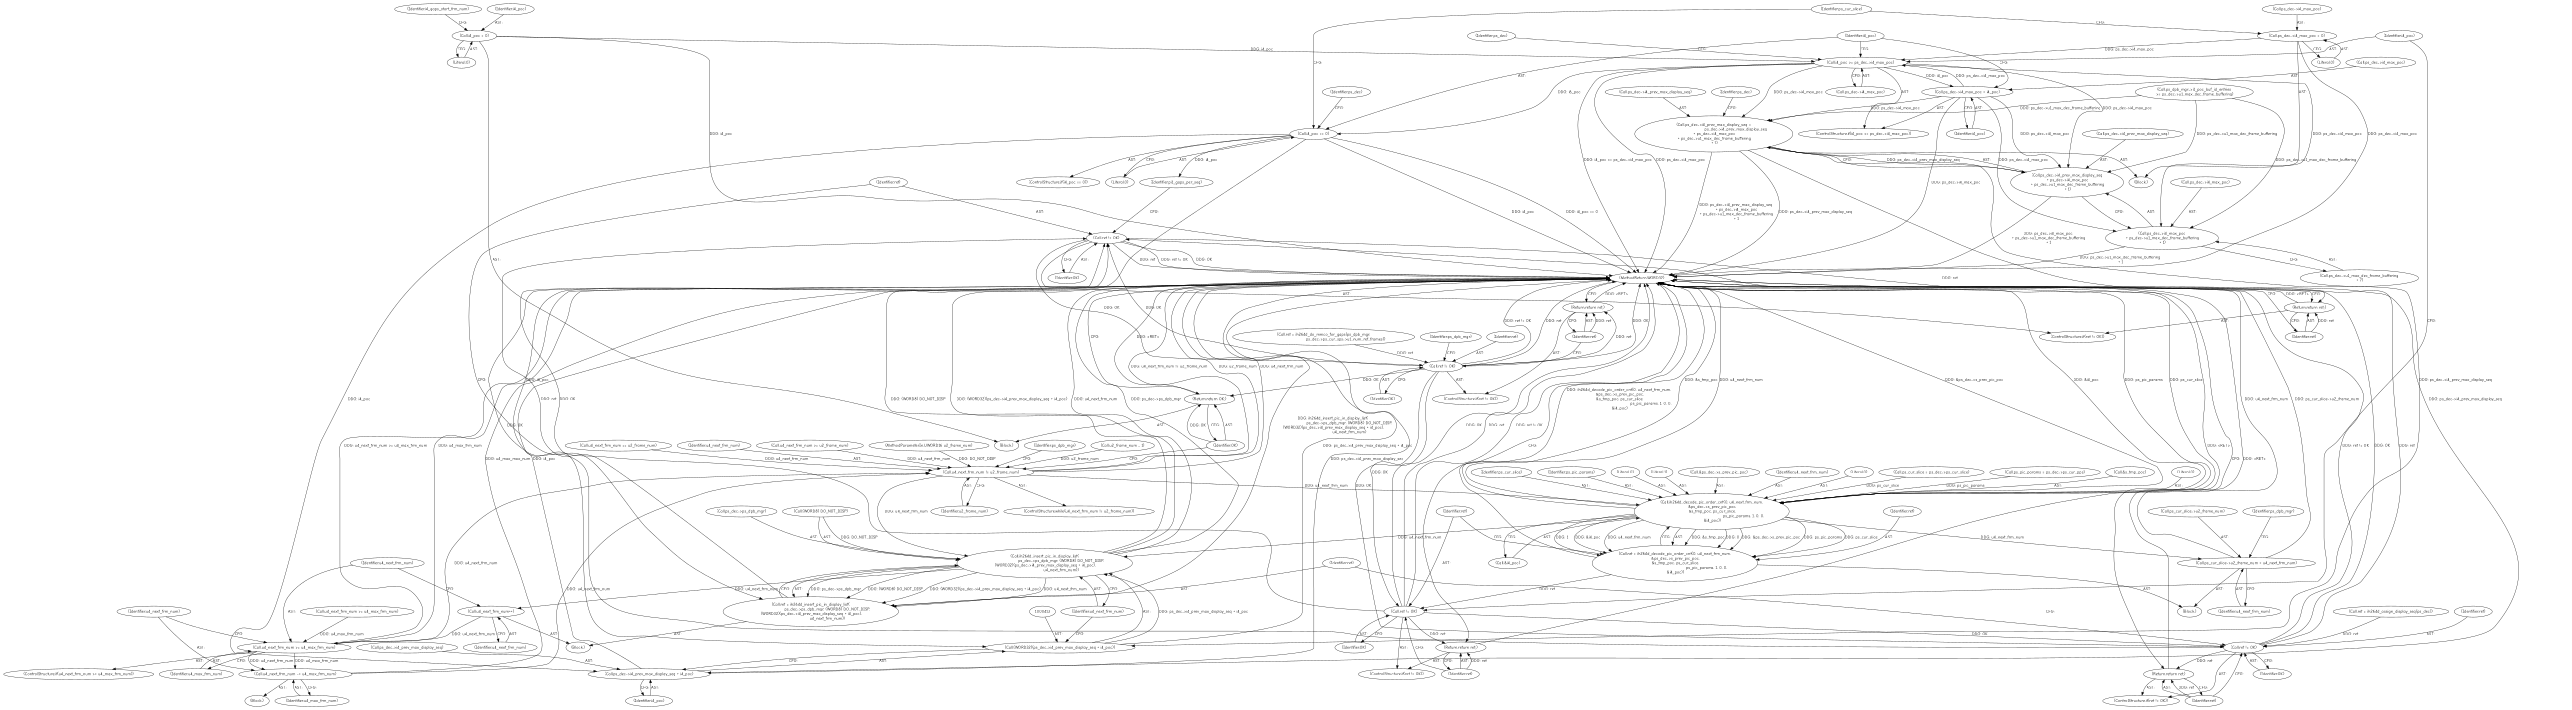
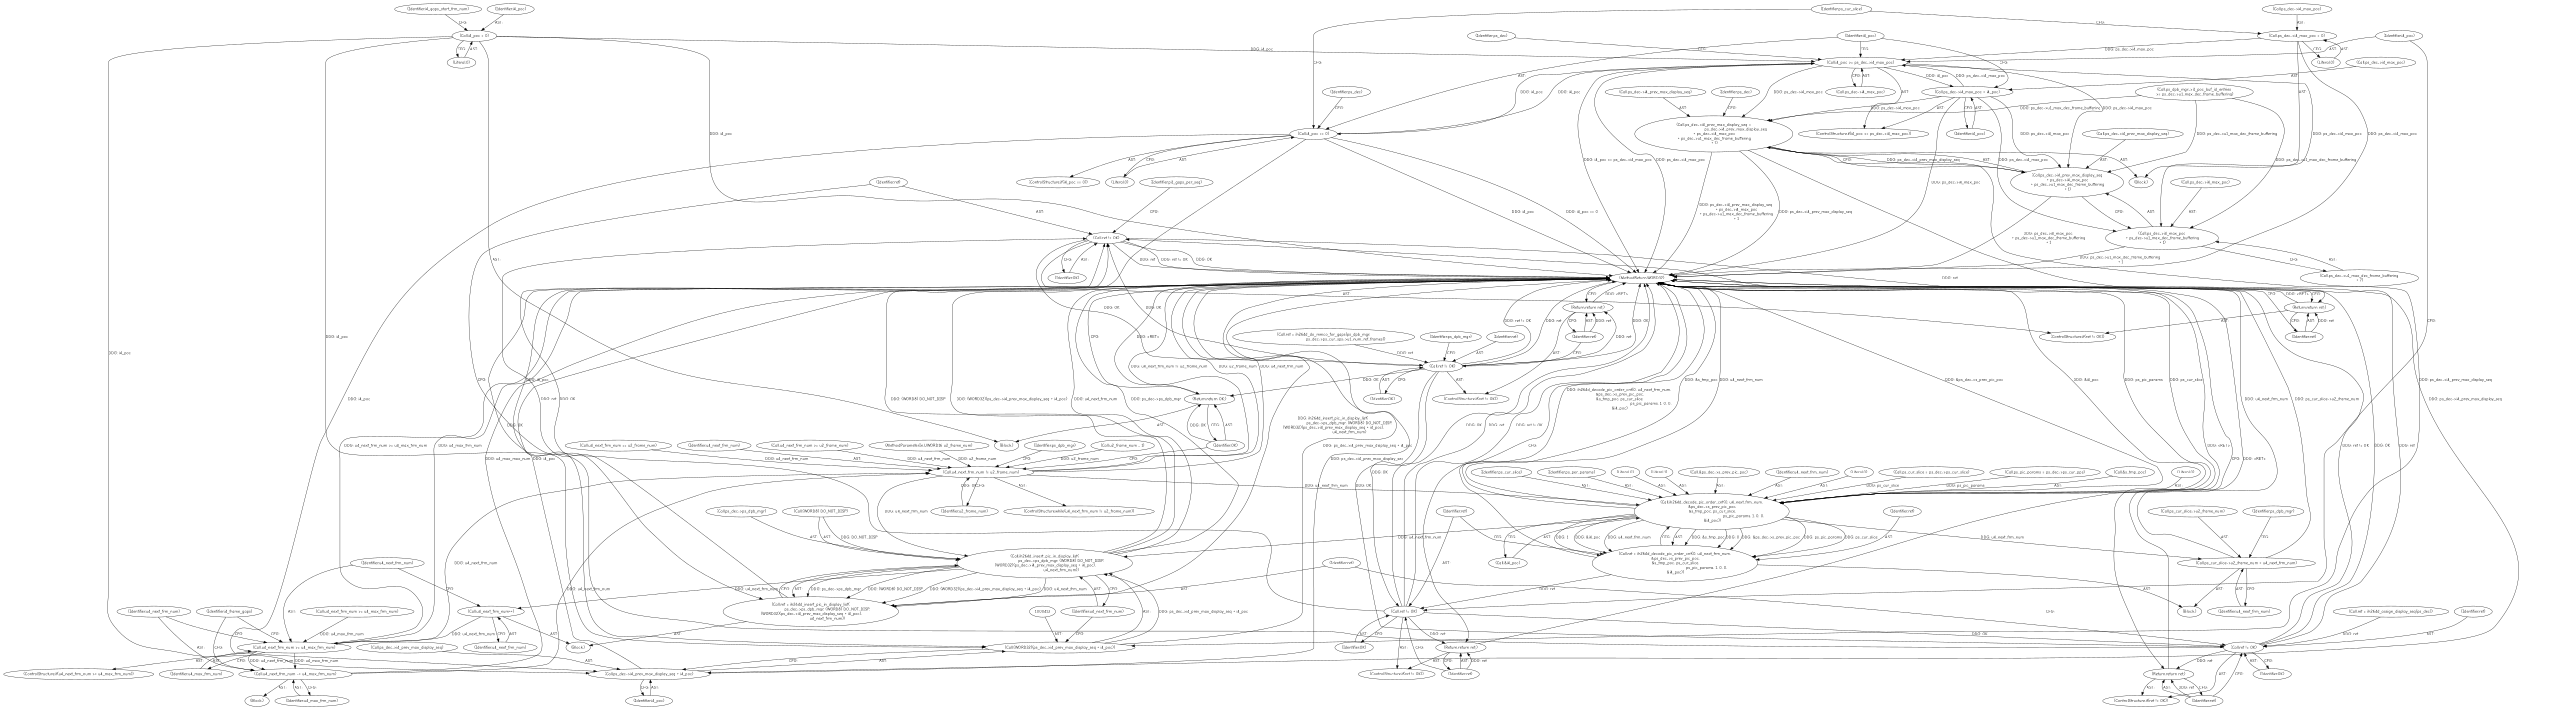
(1569, 92) -> (1569, 92)
(1232, 146) -> (1562, 74)
none -> (109, 413)
none -> (473, 453)
(977, 459) -> (977, 459)
(1571, 472) -> (1571, 472)
(969, 486) -> (969, 486)
none -> (229, 612)
